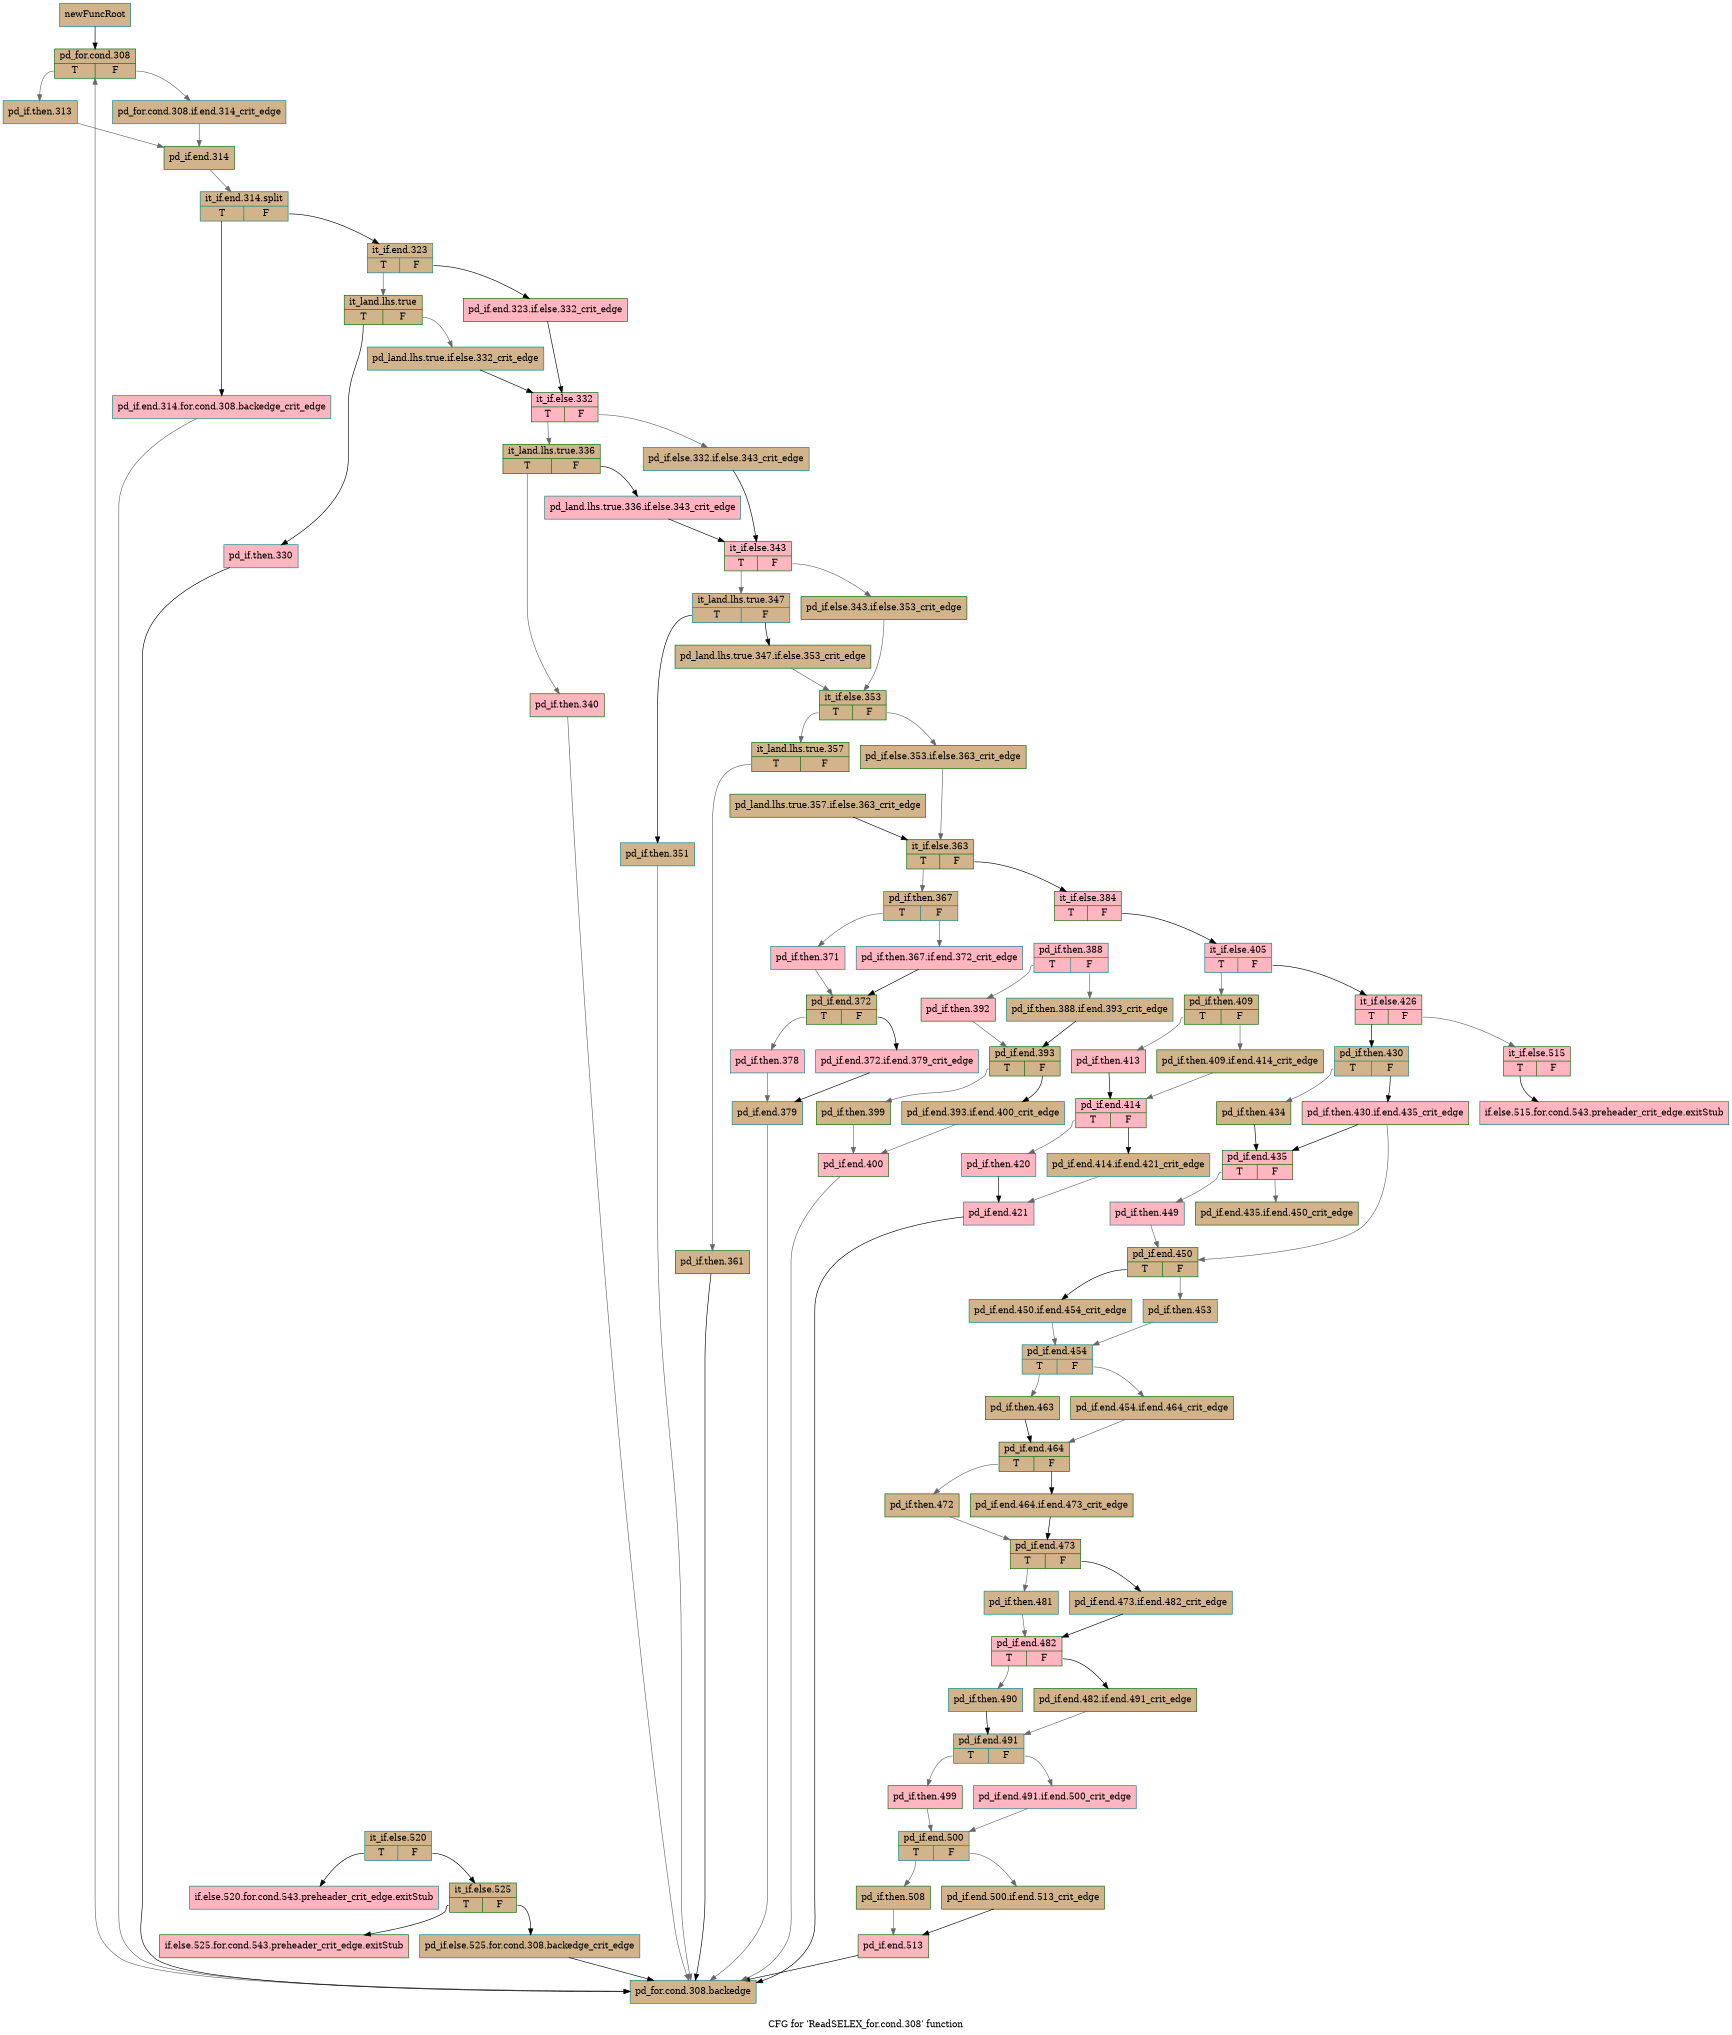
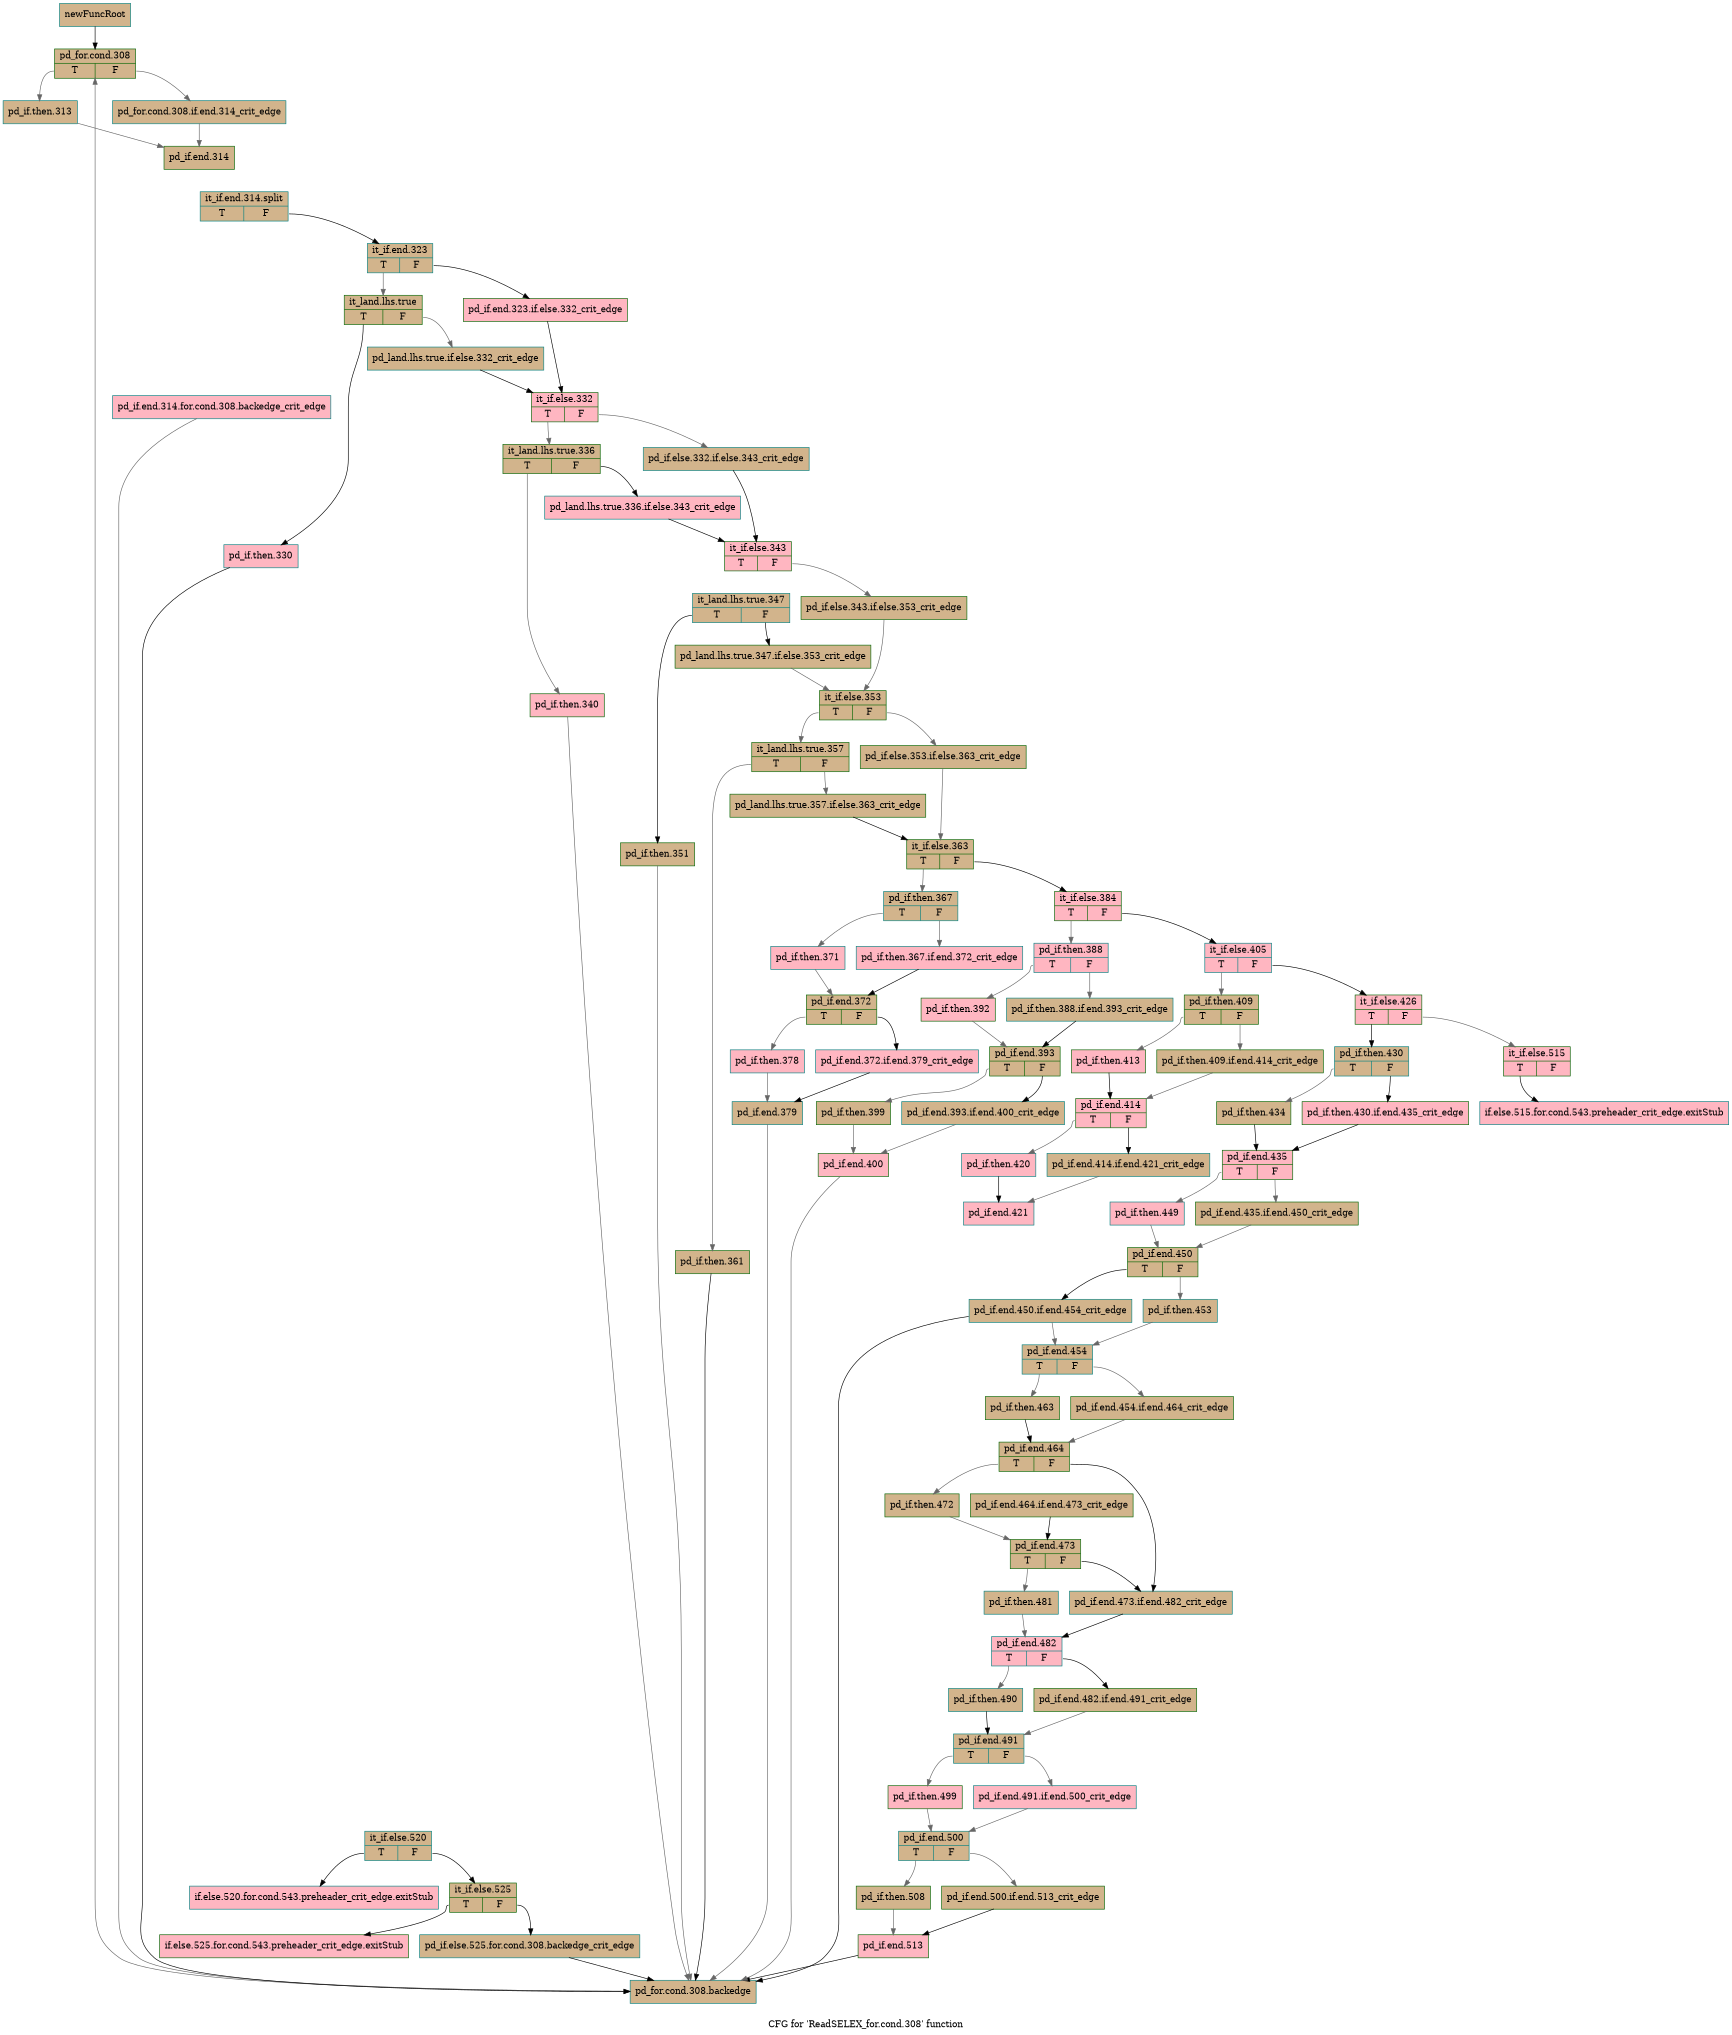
(218, 178) -> none
(222, 305) -> none
(741, 579) -> none
none -> (825, 780)
(658, 854) -> (658, 854)
none -> (1071, 929)
(1338, 1239) -> (1226, 1235)
(1052, 1480) -> (1143, 1501)
(815, 1563) -> (838, 1631)
(1027, 1651) -> (1027, 1651)
